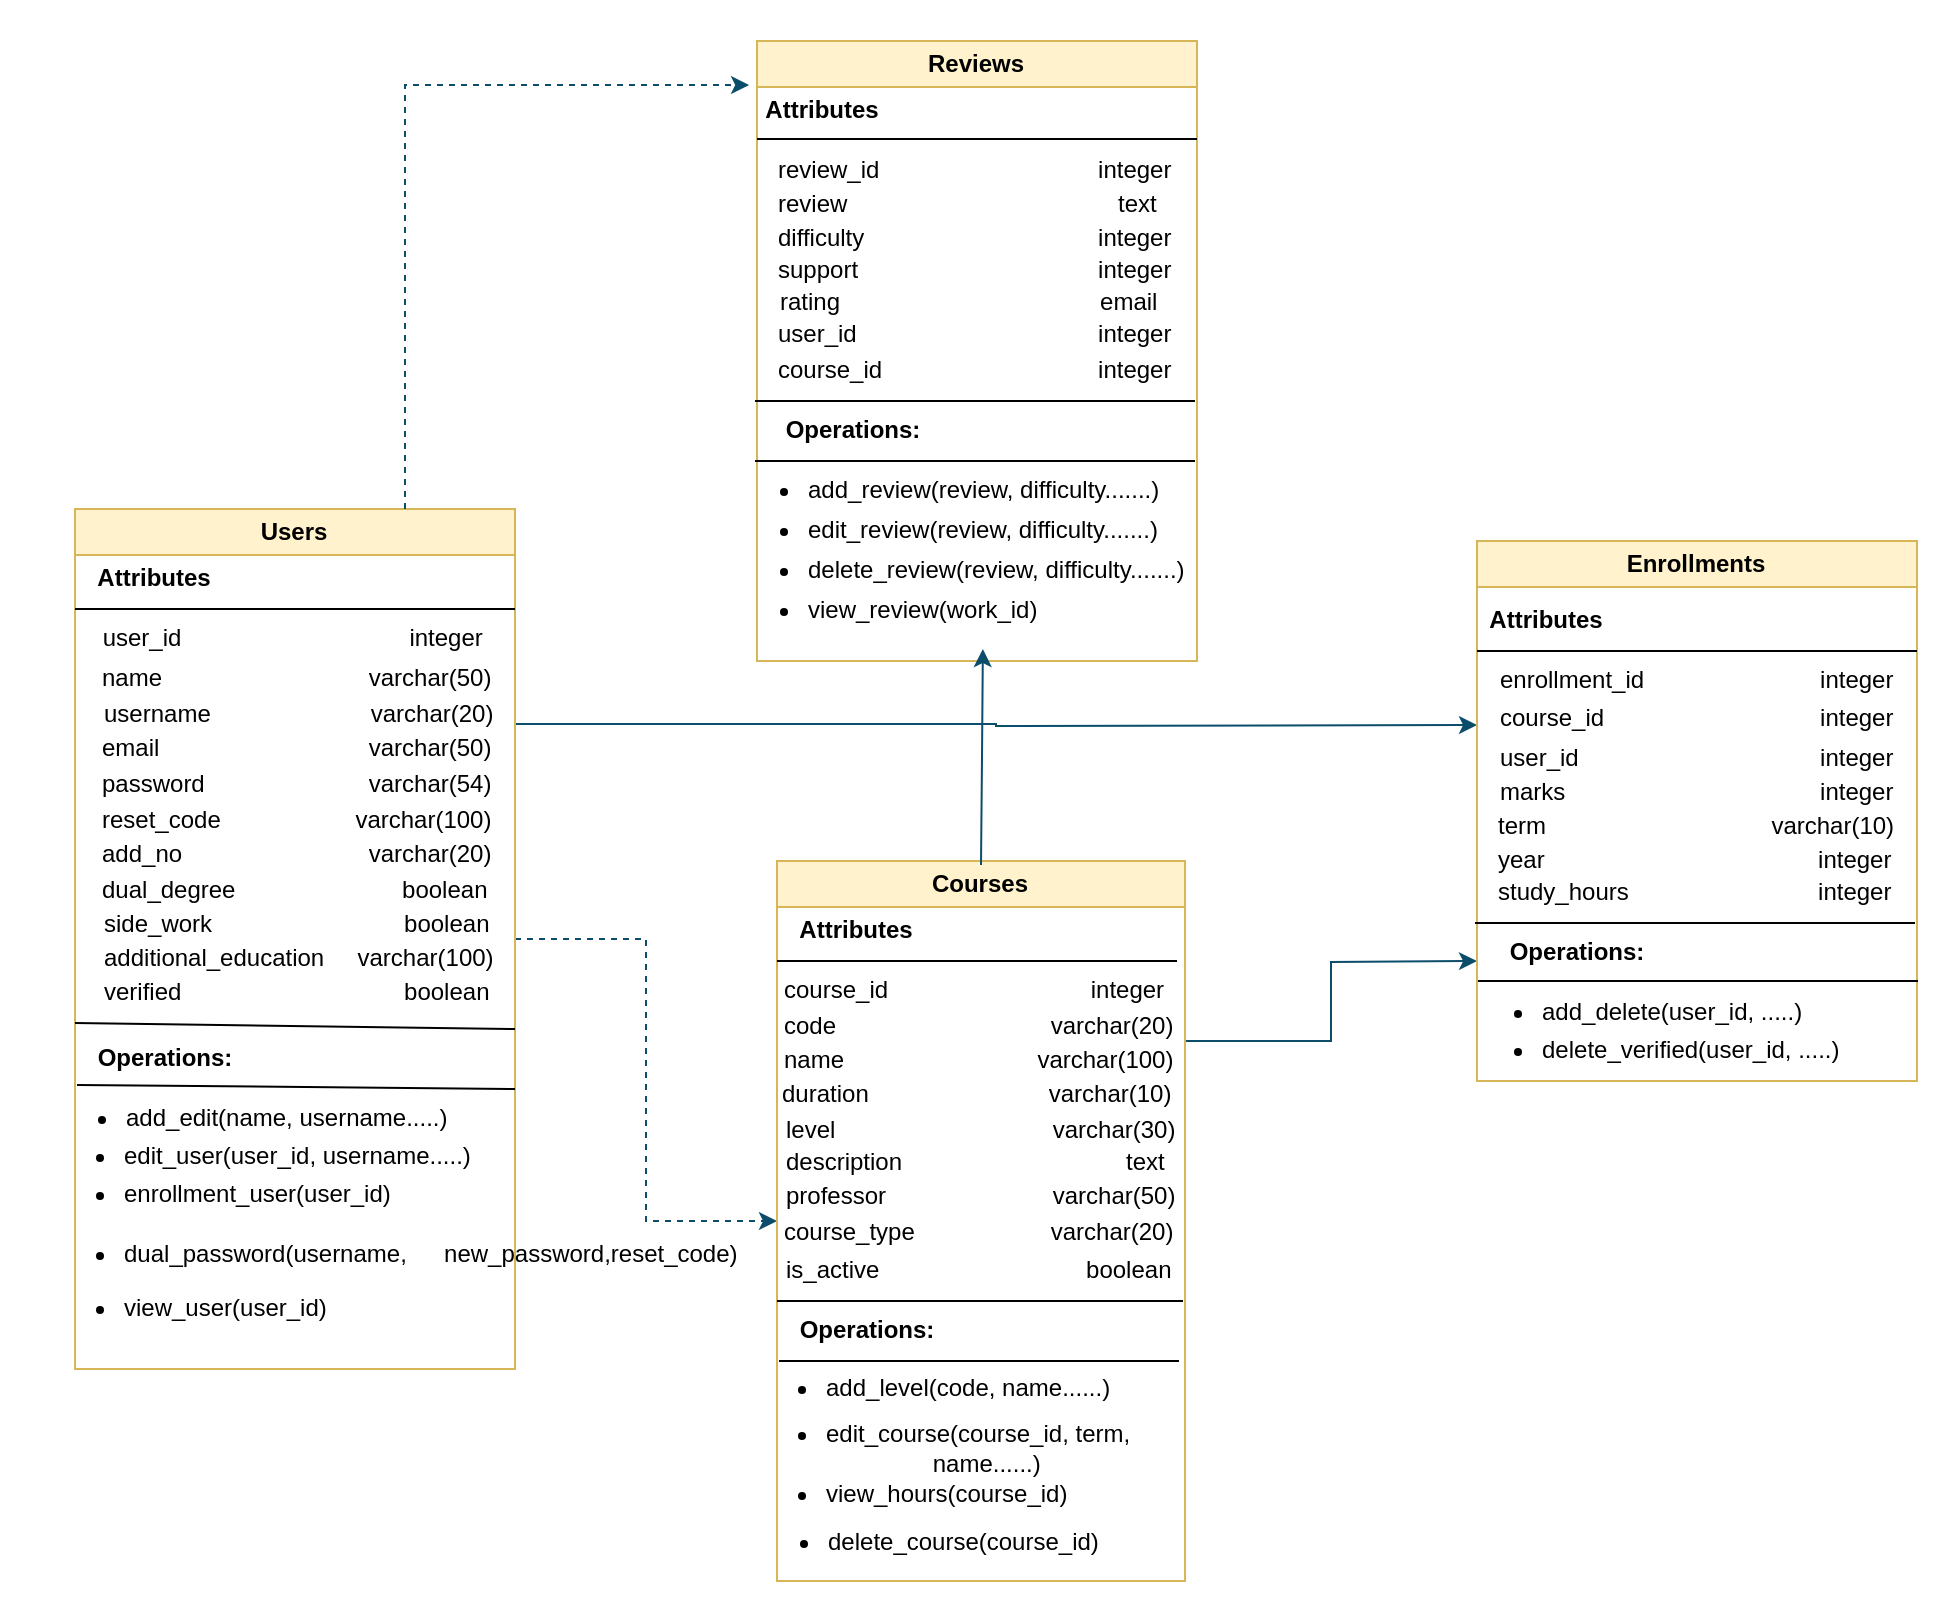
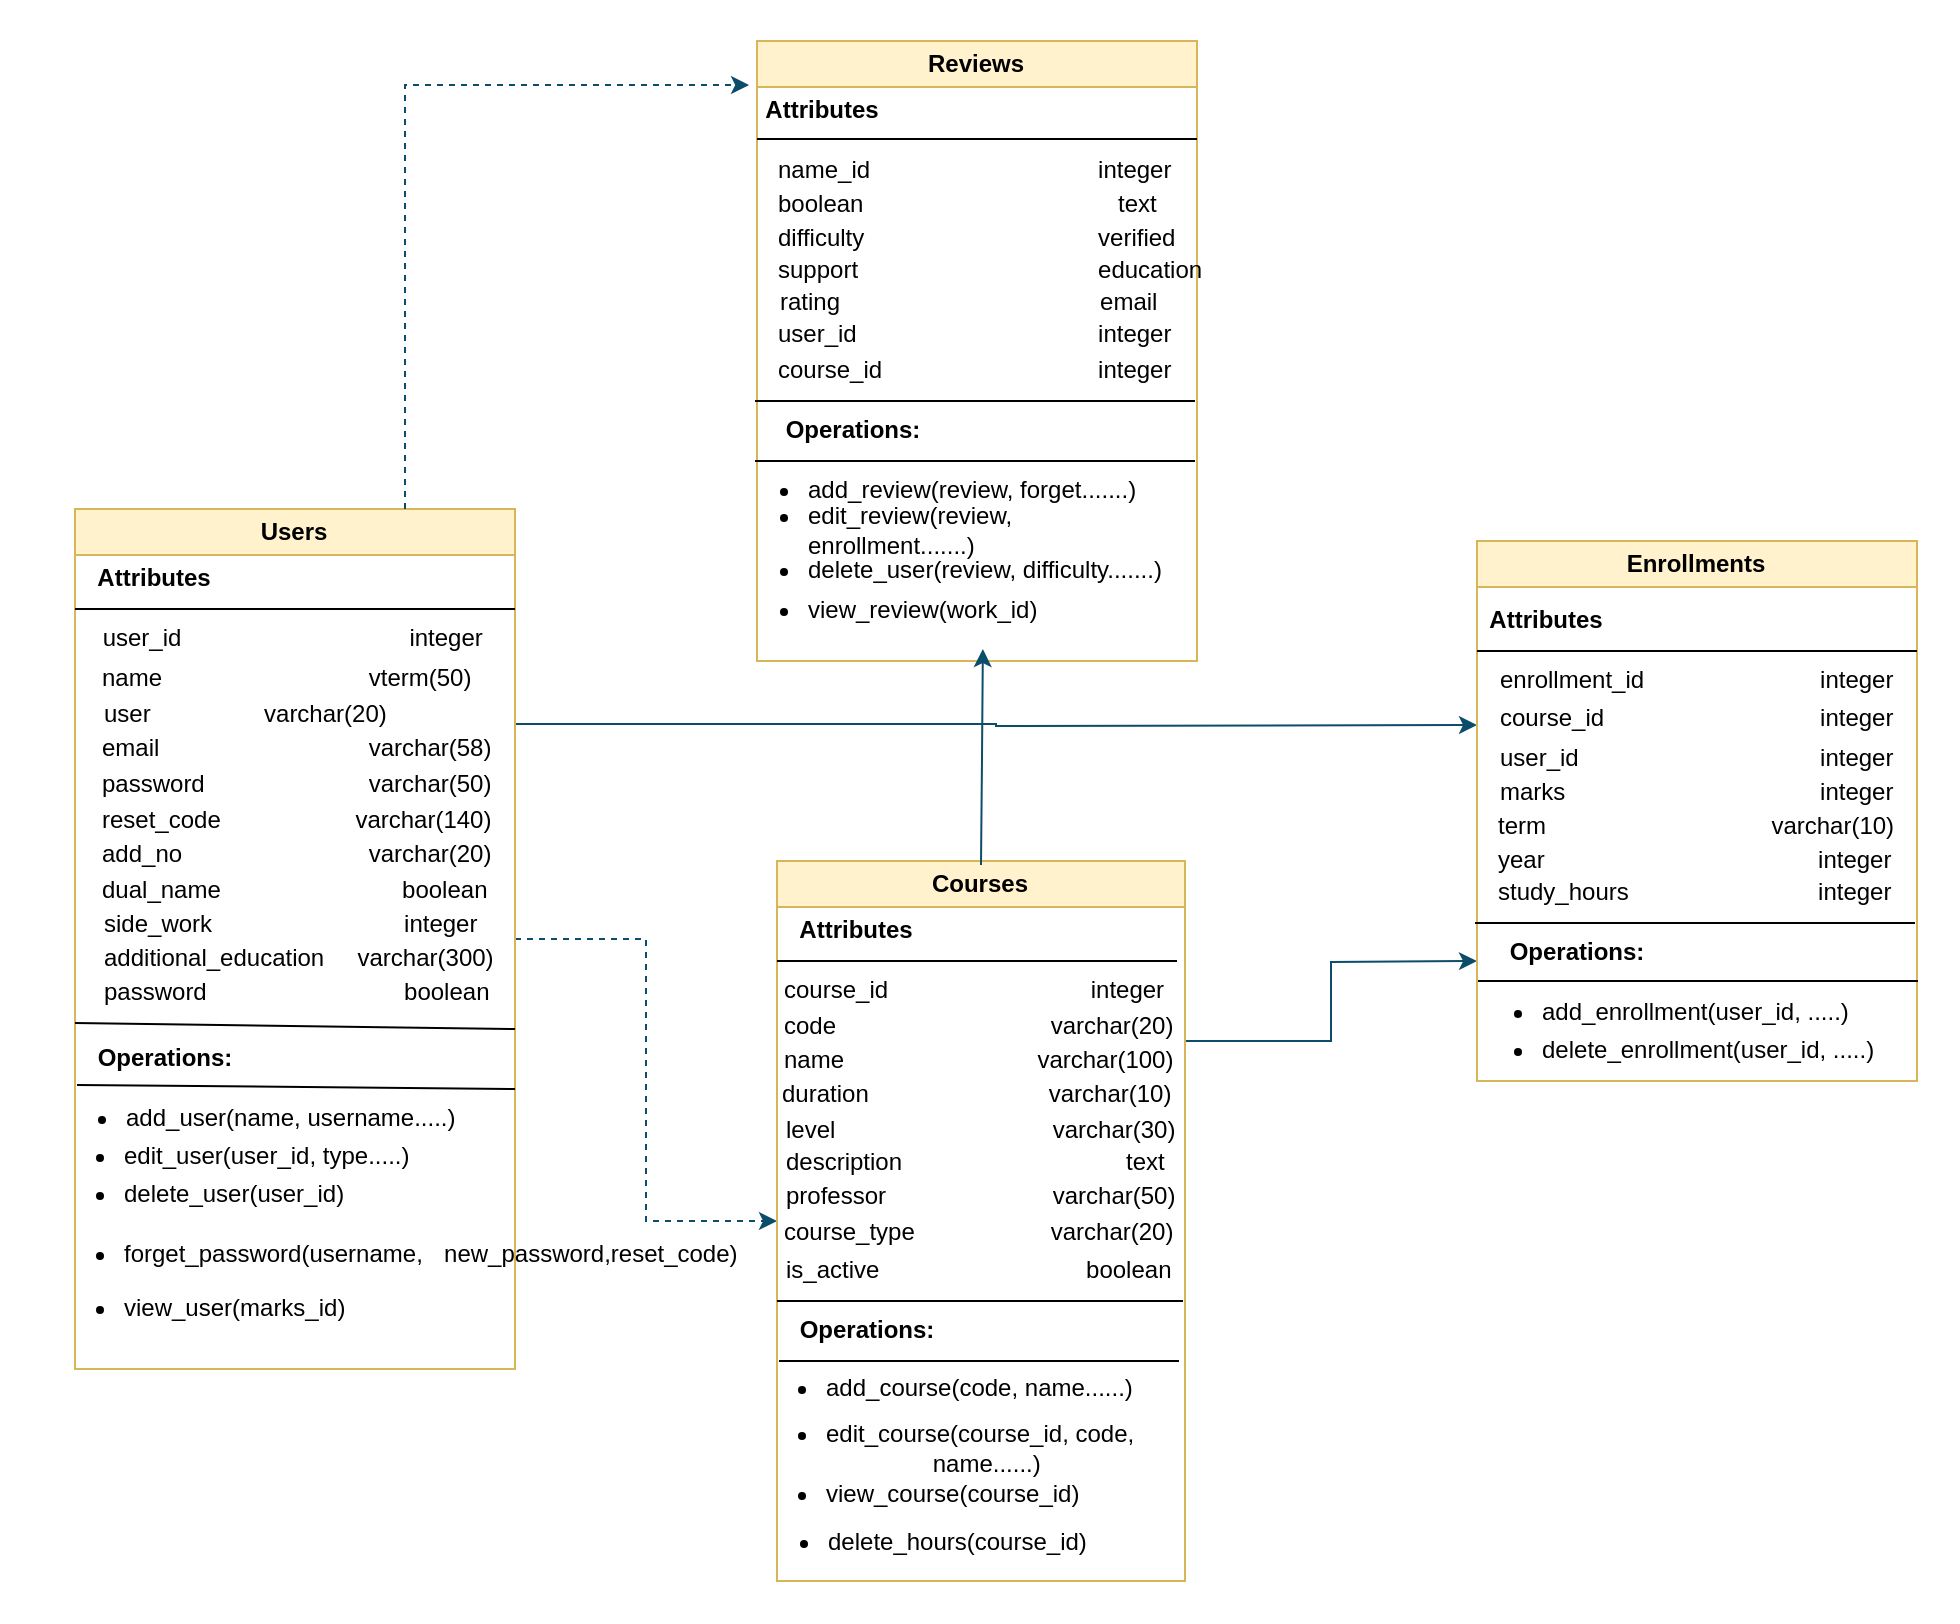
(917, 171) -> (907, 171)
(894, 205) -> (900, 205)
(914, 239) -> (918, 239)
(904, 271) -> (917, 271)
(934, 491) -> (916, 491)
(938, 531) -> (941, 531)
(951, 571) -> (941, 571)
(231, 679) -> (217, 679)
(253, 715) -> (226, 715)
(231, 749) -> (231, 749)
(258, 785) -> (258, 785)
(295, 821) -> (295, 821)
(265, 891) -> (252, 891)
(254, 925) -> (254, 925)
(303, 959) -> (303, 959)
(251, 993) -> (257, 993)
(1610, 1013) -> (1633, 1013)
(1637, 1051) -> (1650, 1051)
(217, 1119) -> (220, 1119)
(239, 1157) -> (212, 1157)
(197, 1195) -> (173, 1195)
(243, 1255) -> (243, 1255)
(160, 1309) -> (166, 1309)
(897, 1389) -> (910, 1389)
(945, 1449) -> (945, 1449)
(882, 1495) -> (889, 1495)
(904, 1543) -> (897, 1543)
